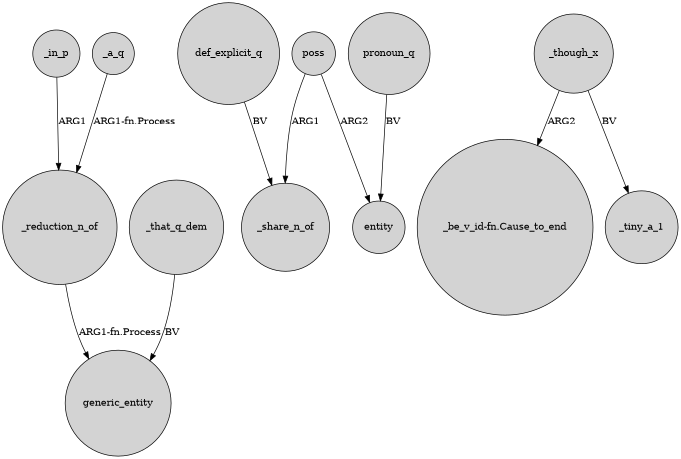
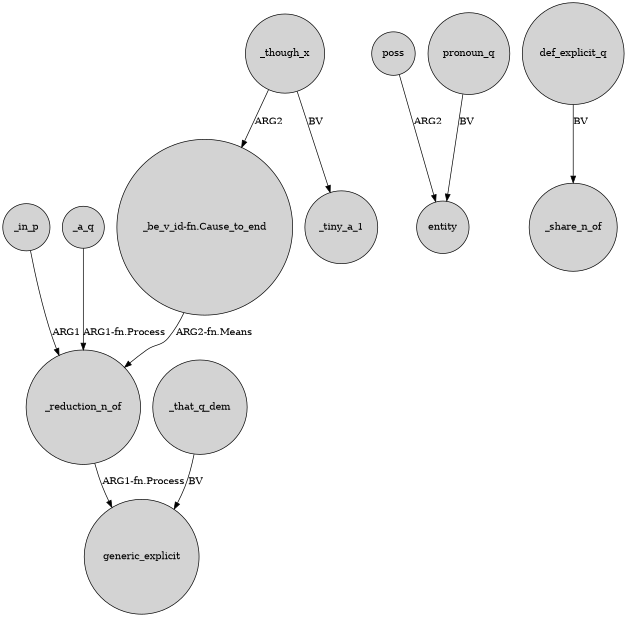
(290, 124) -> none
none -> (162, 343)
(118, 403) -> (142, 557)
